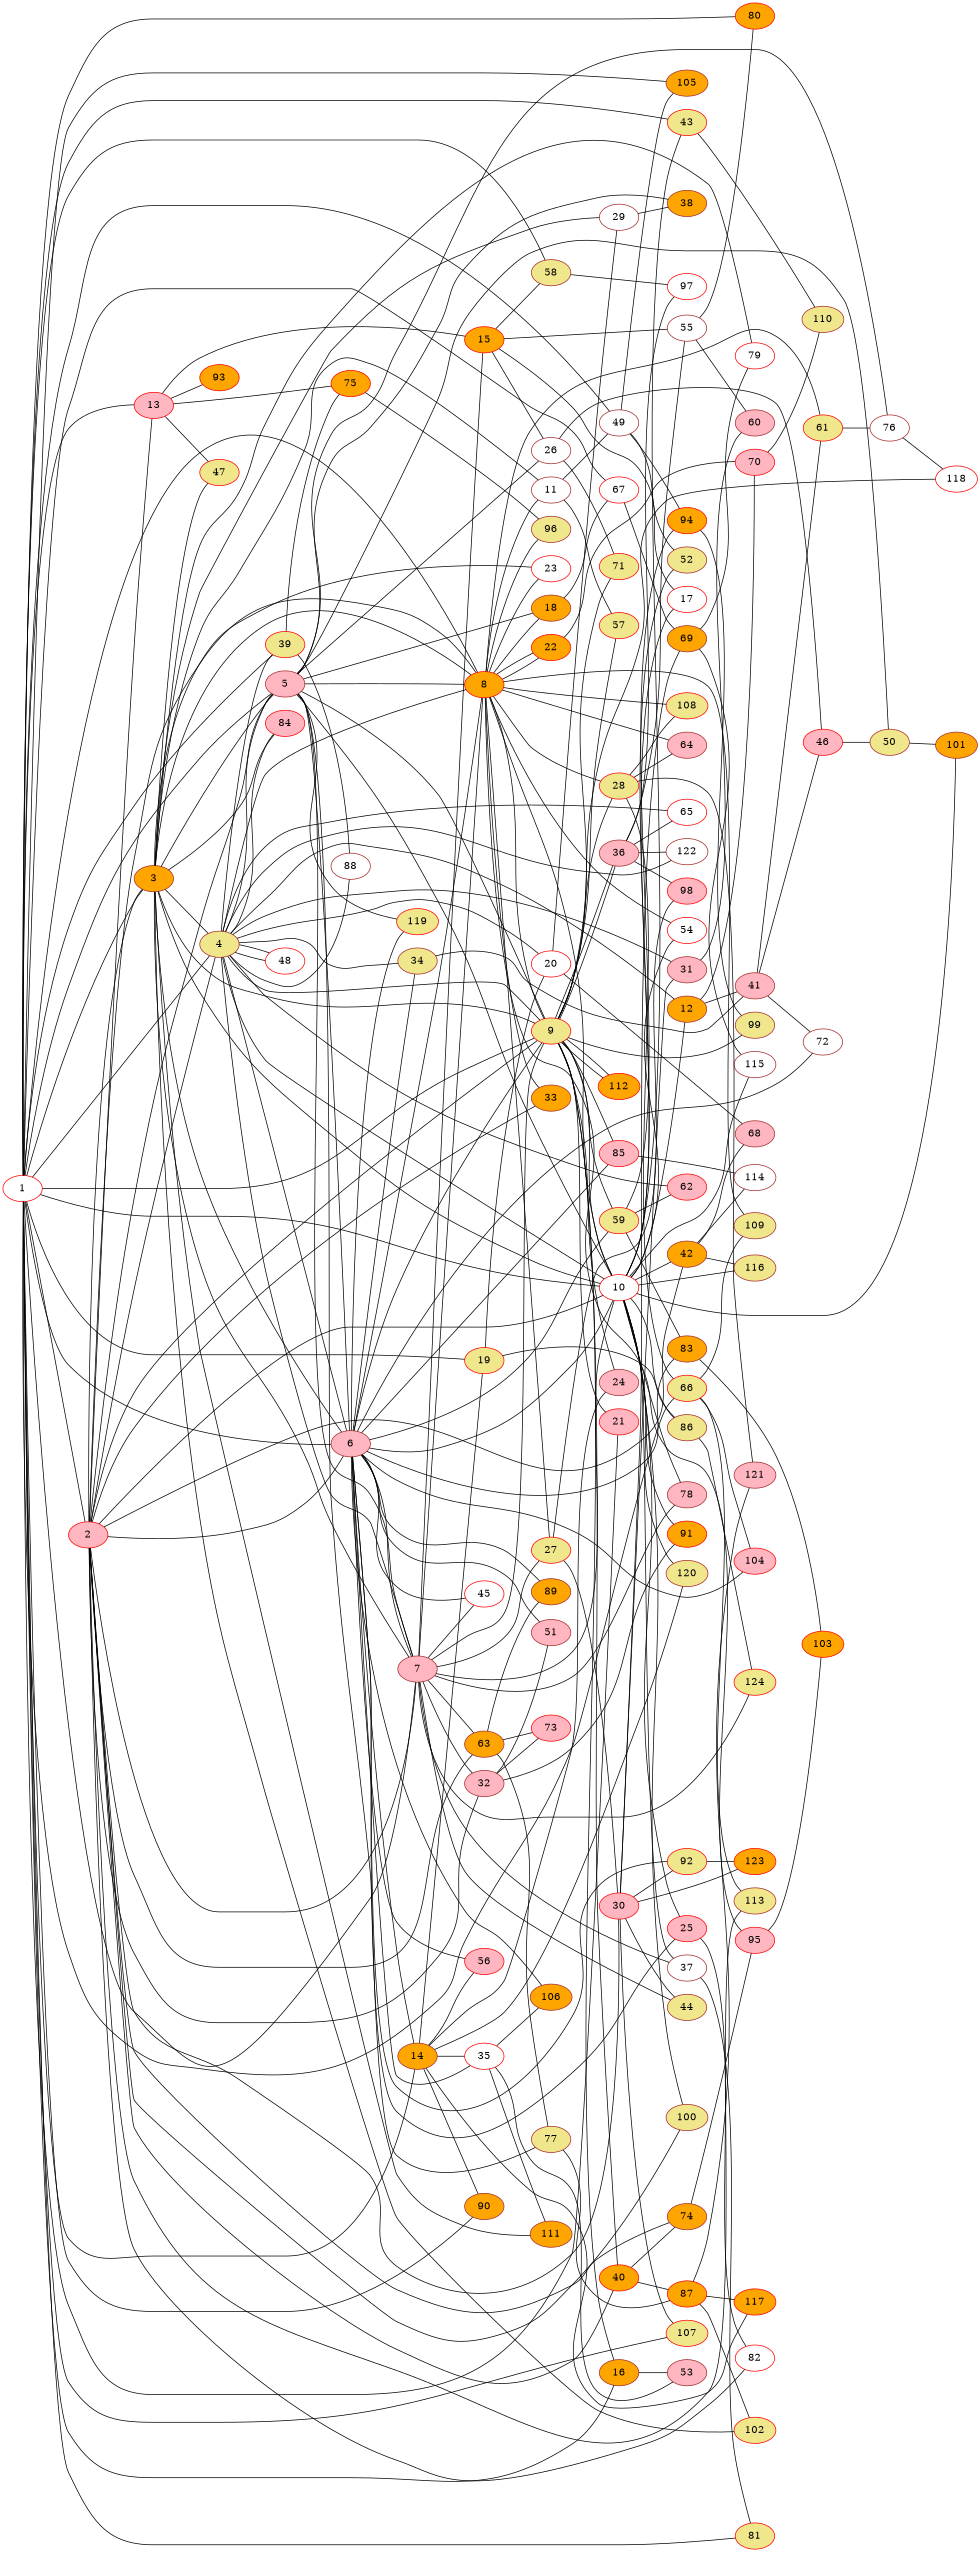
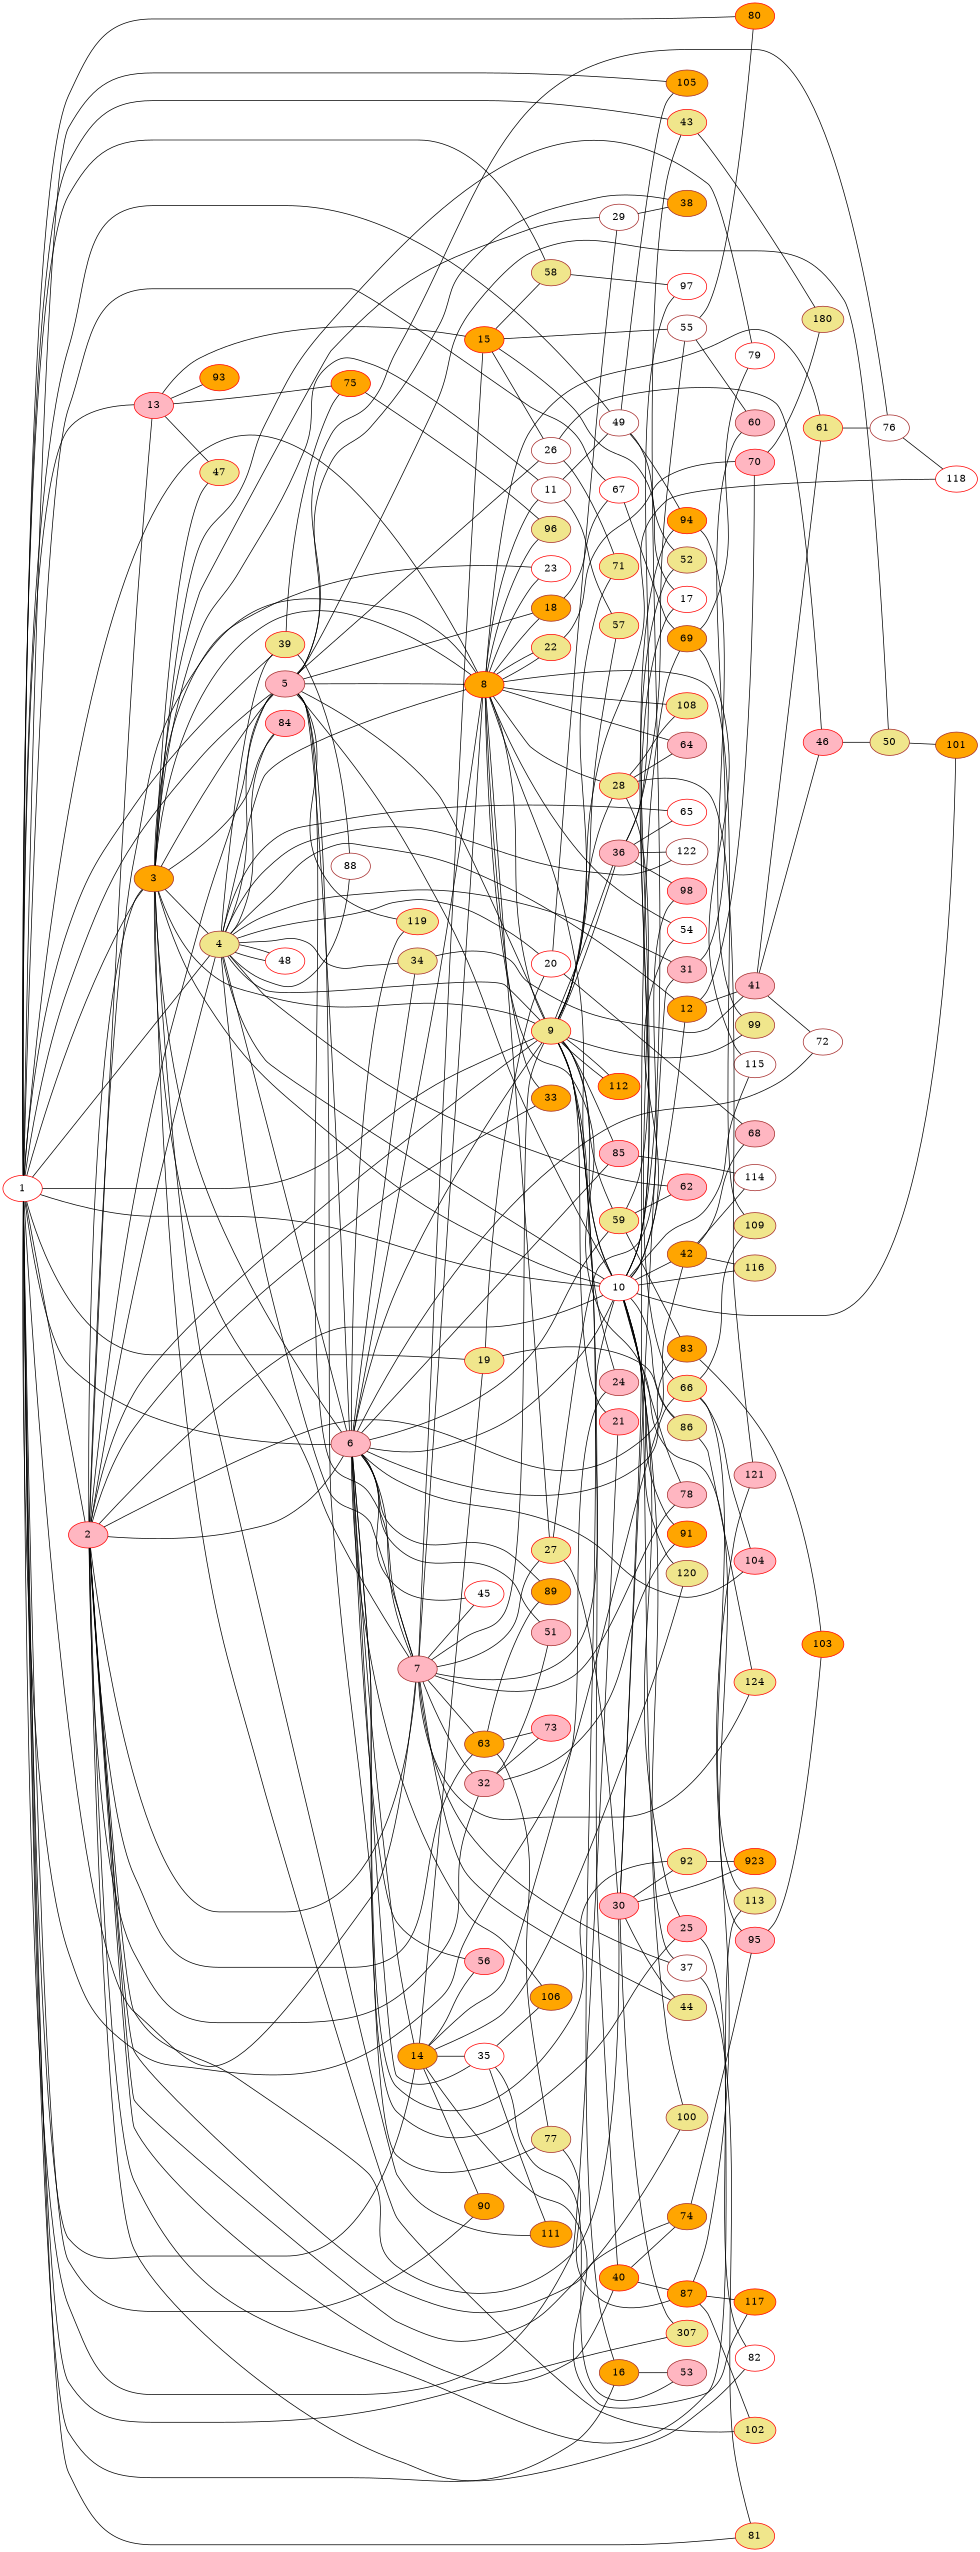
(823, 319) -> (823, 319)
(551, 648) -> (551, 648)
(755, 1862) -> (755, 1862)
(687, 2333) -> (687, 2333)
